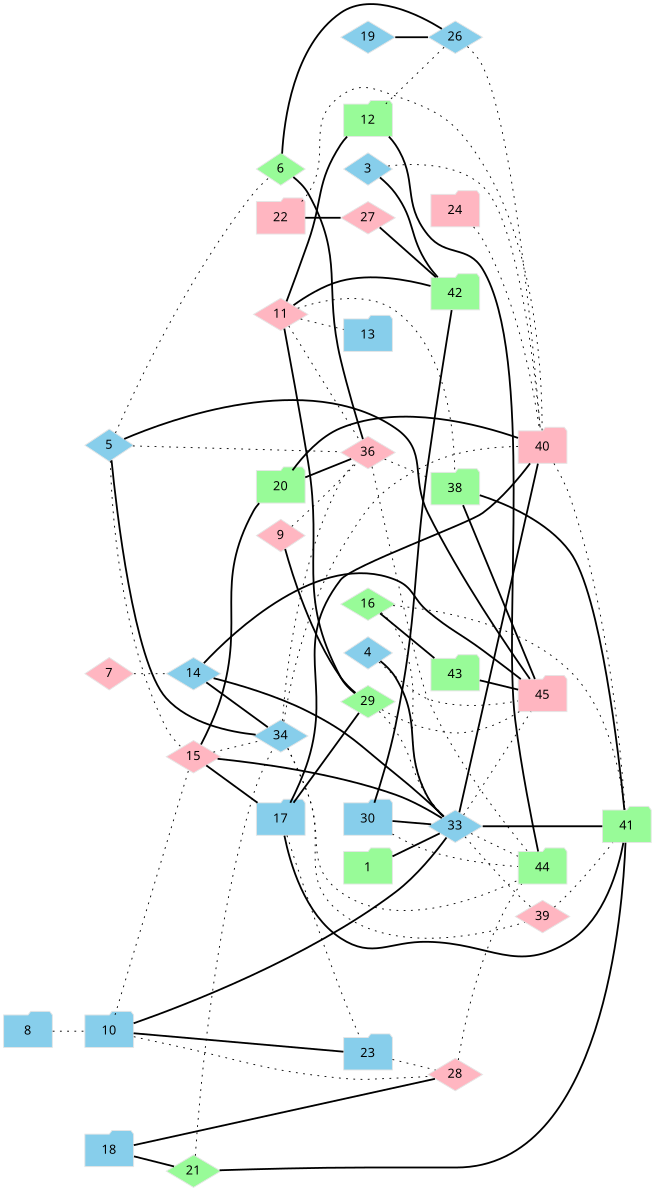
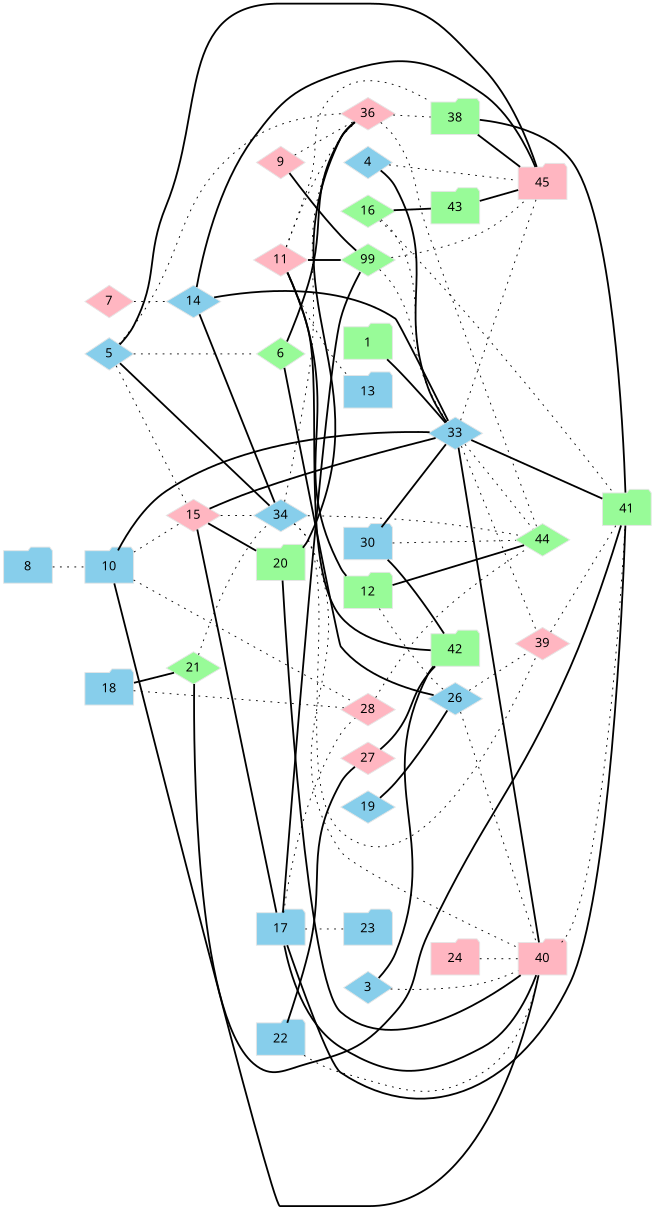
(281, 218) -> (281, 1039)
none -> (500, 670)
(368, 702) -> (368, 260)
(543, 868) -> (543, 540)
(239, 1042) -> (244, 1087)
(414, 1065) -> (307, 810)
(284, 1112) -> (239, 699)
